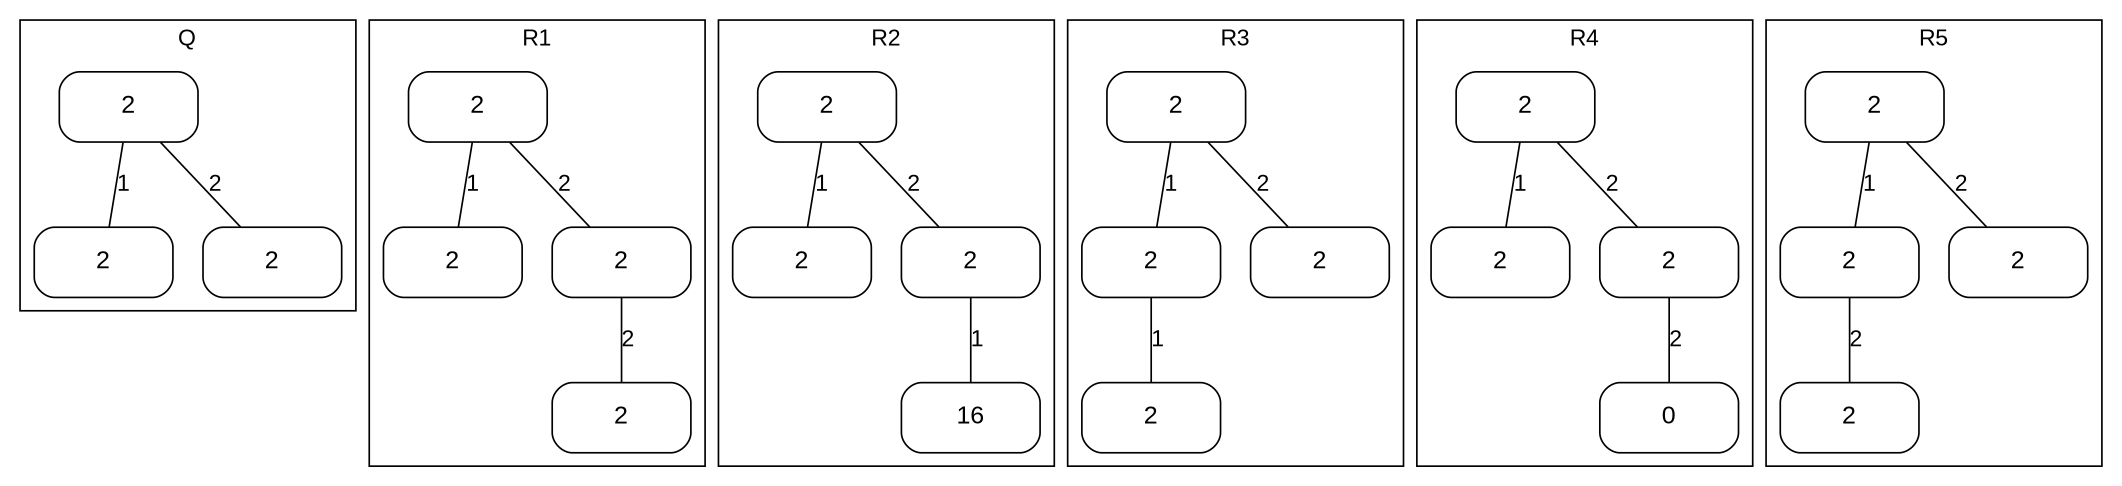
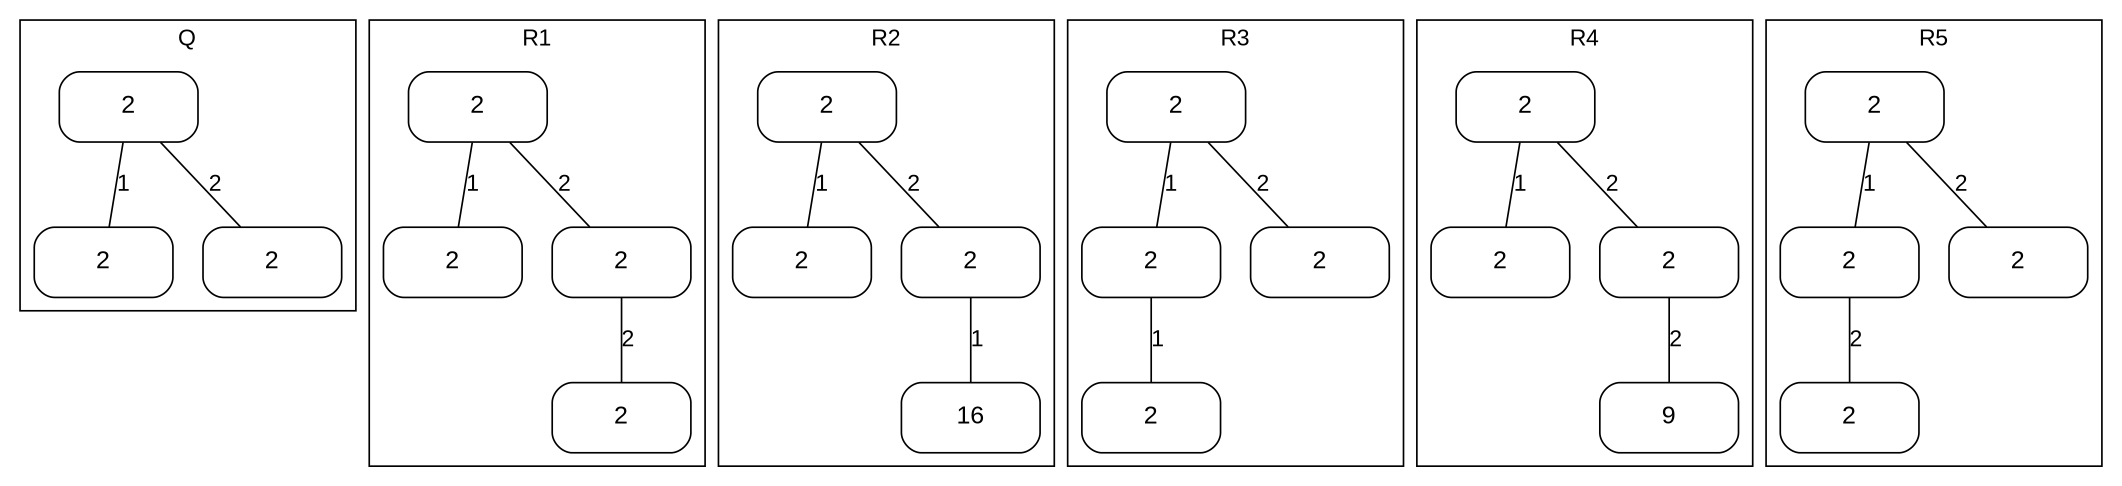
(1669, 418) -> (1669, 418)
